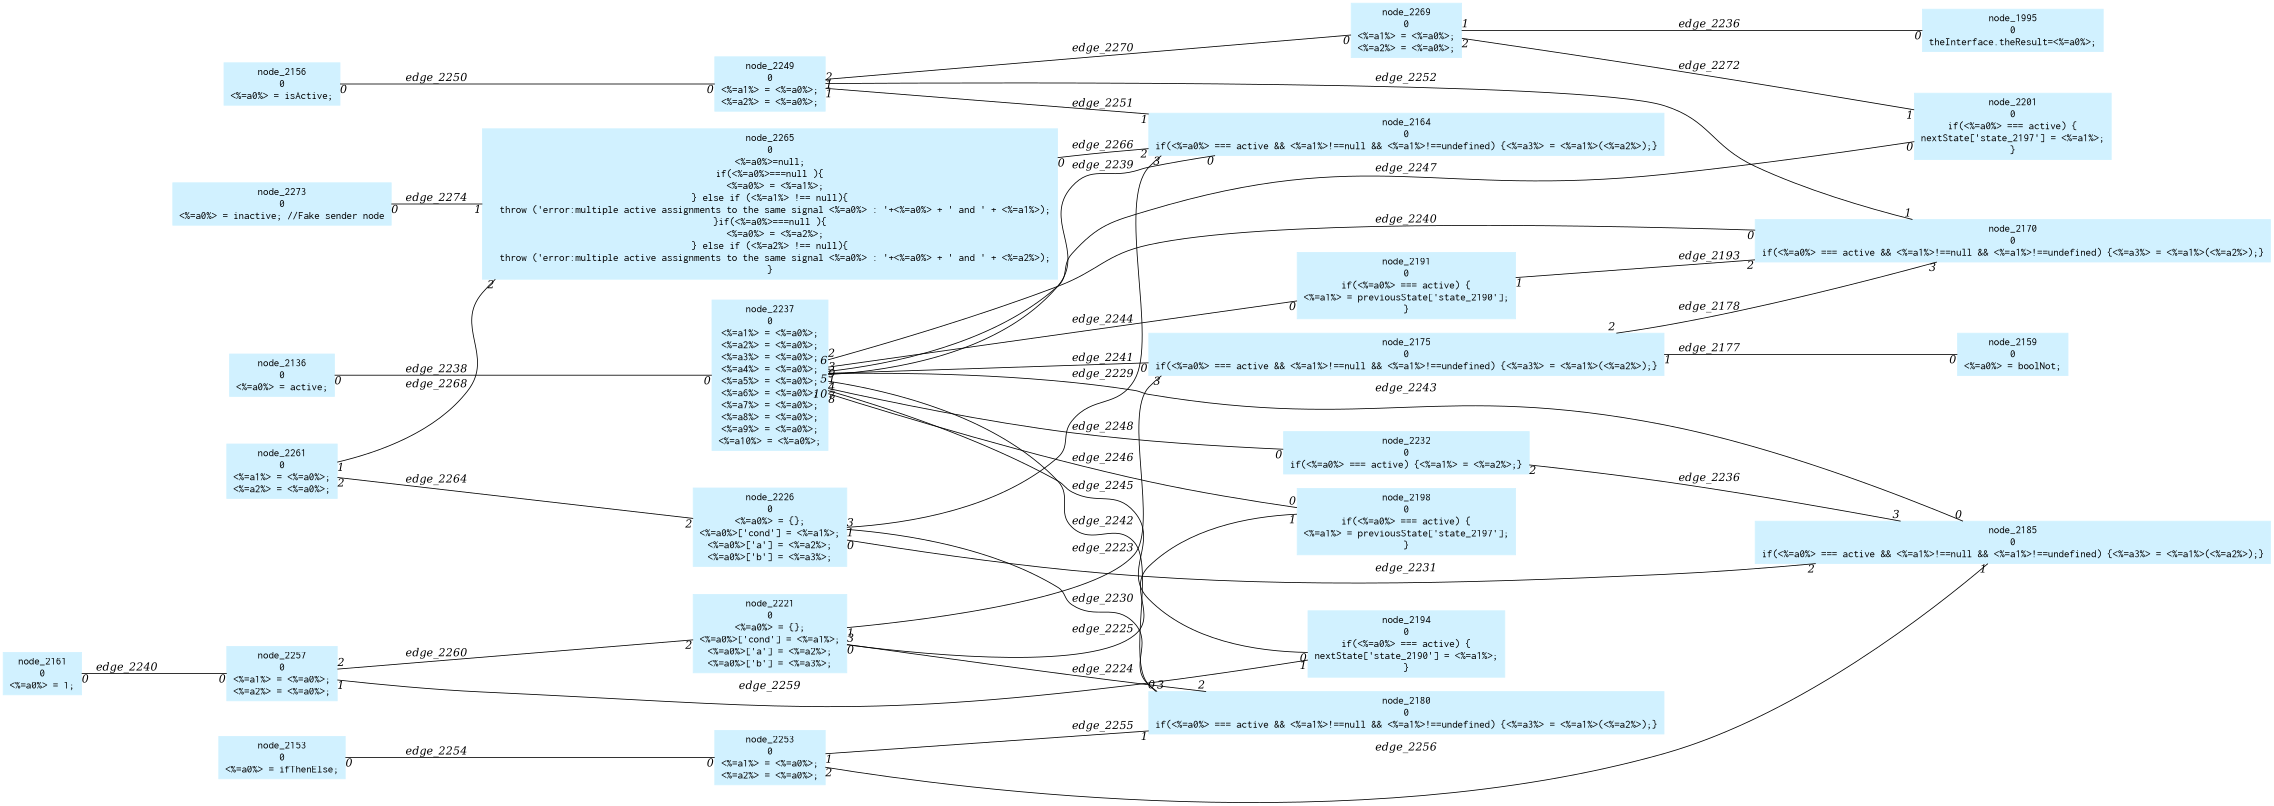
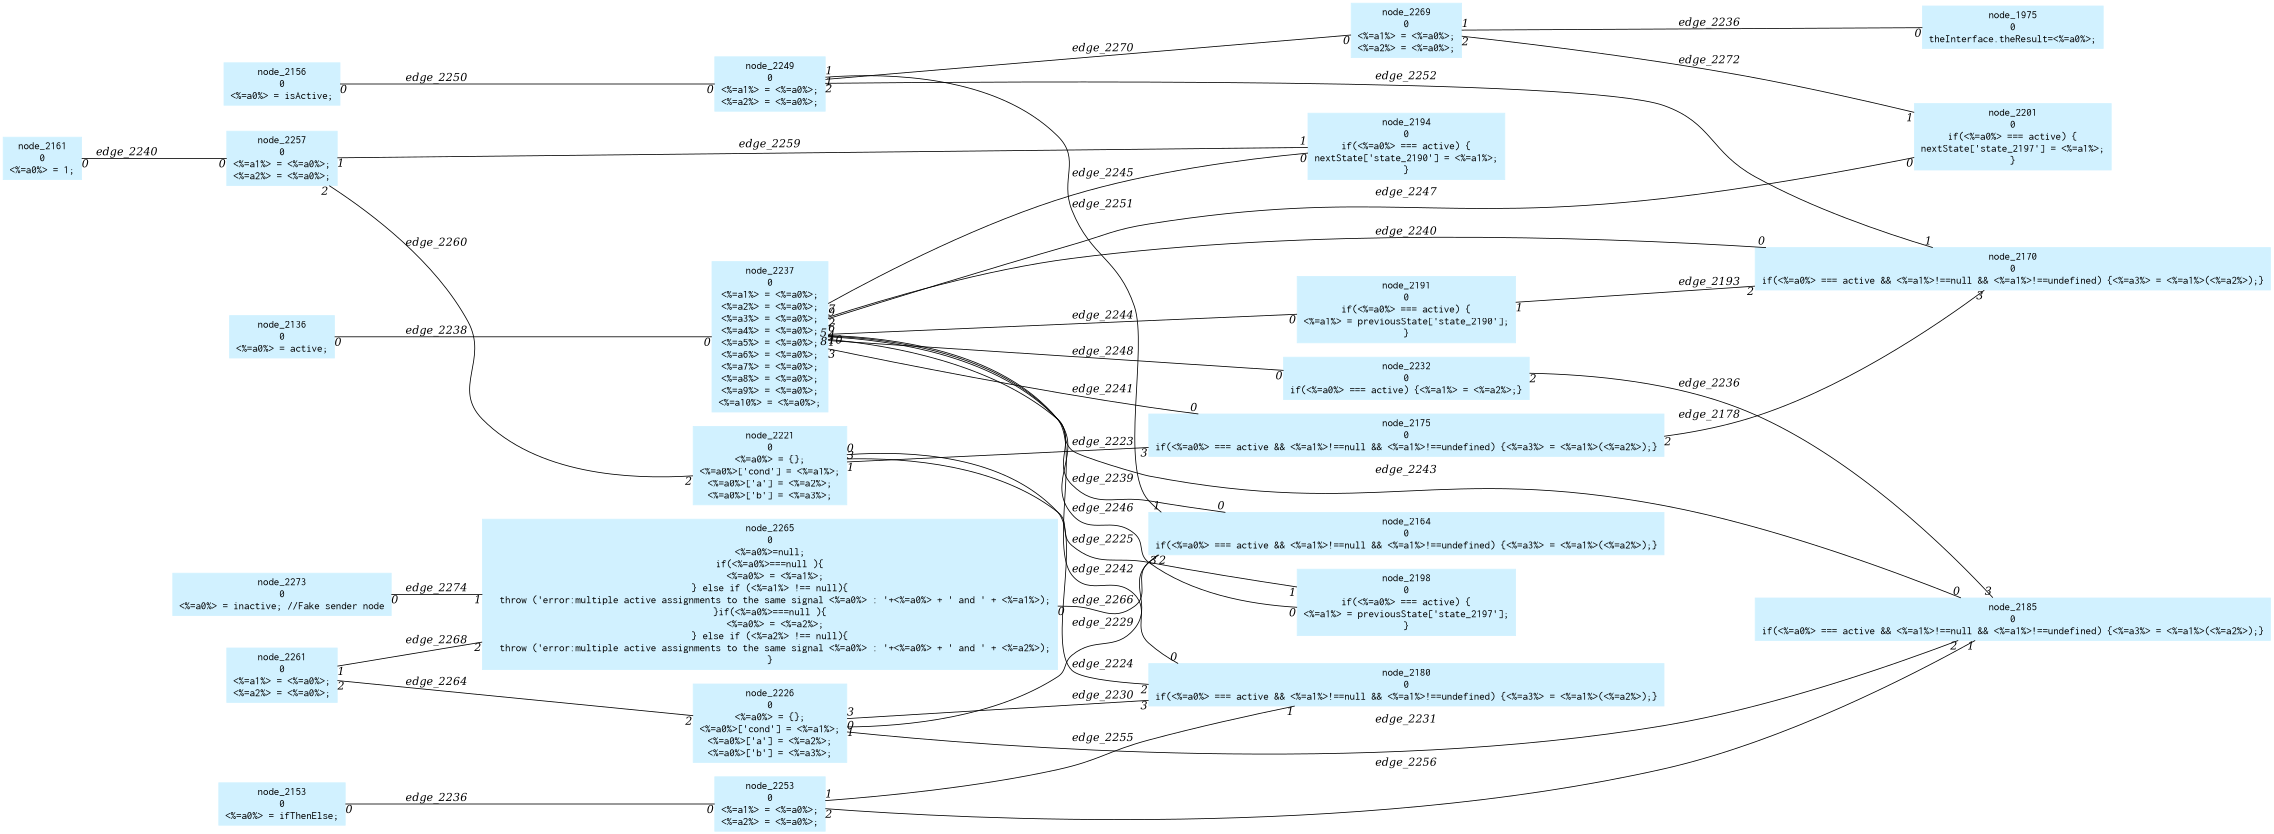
(2013, 30) -> (2013, 27)
(2013, 354) -> none
(437, 752) -> (437, 798)
